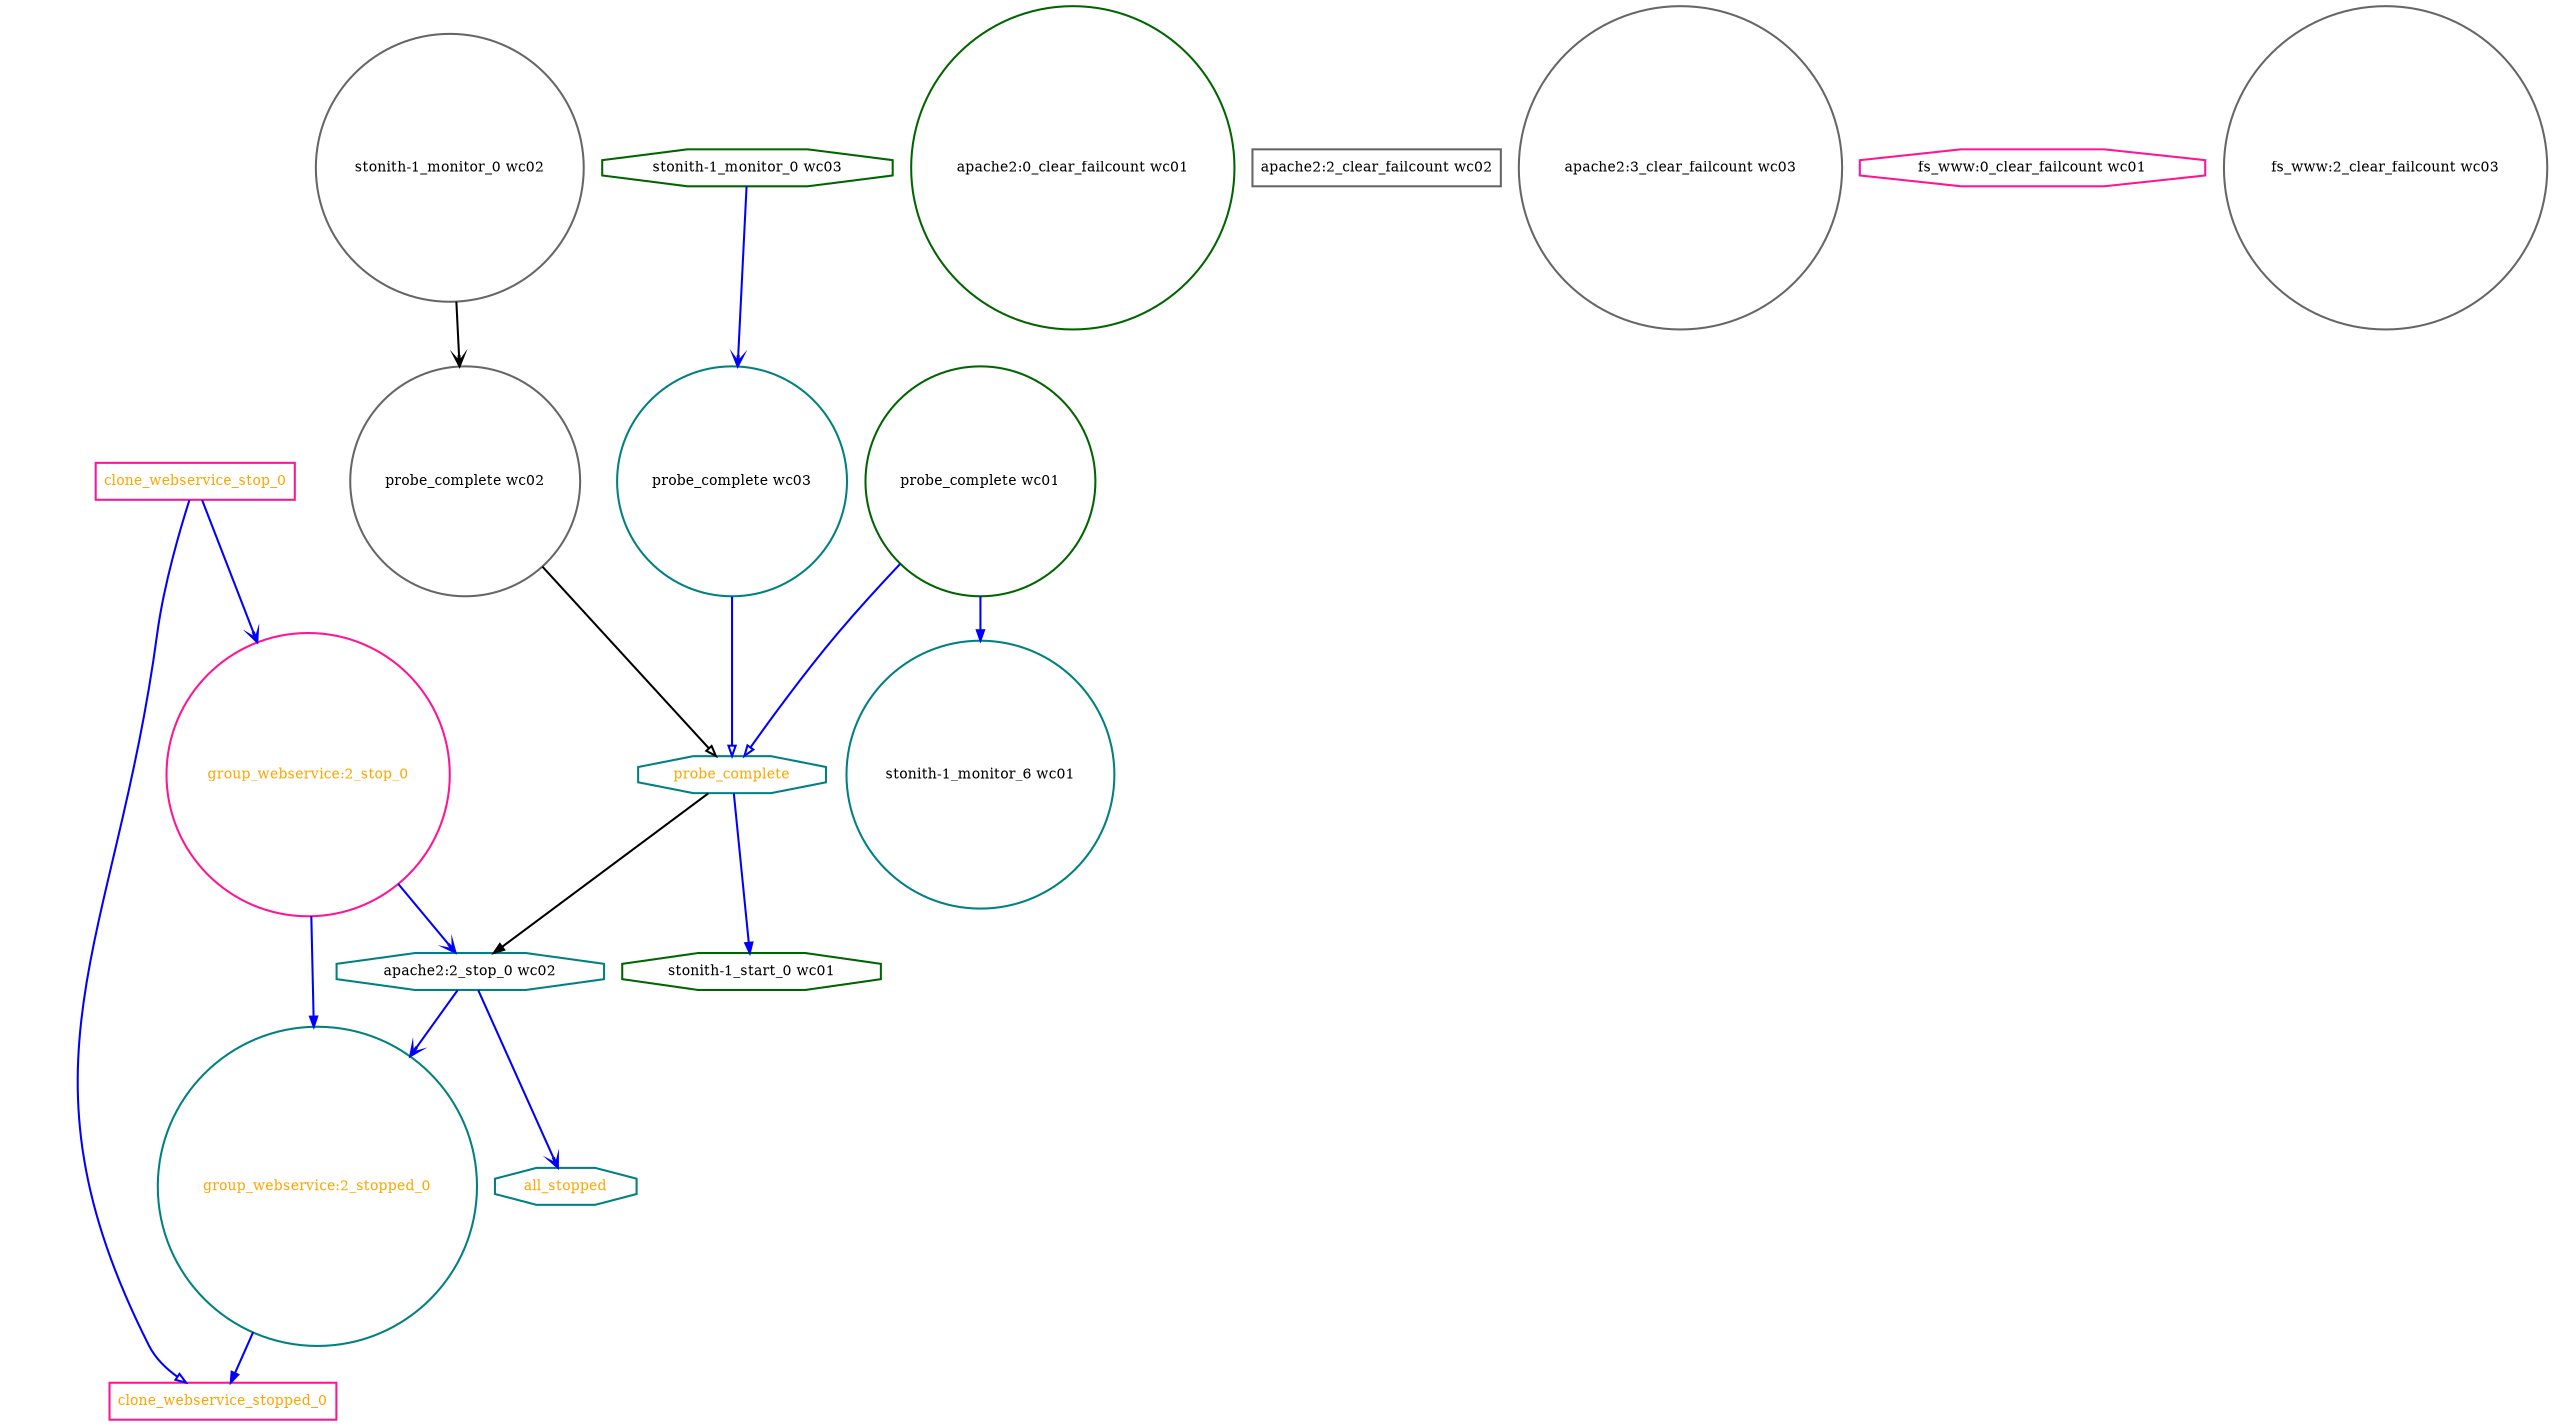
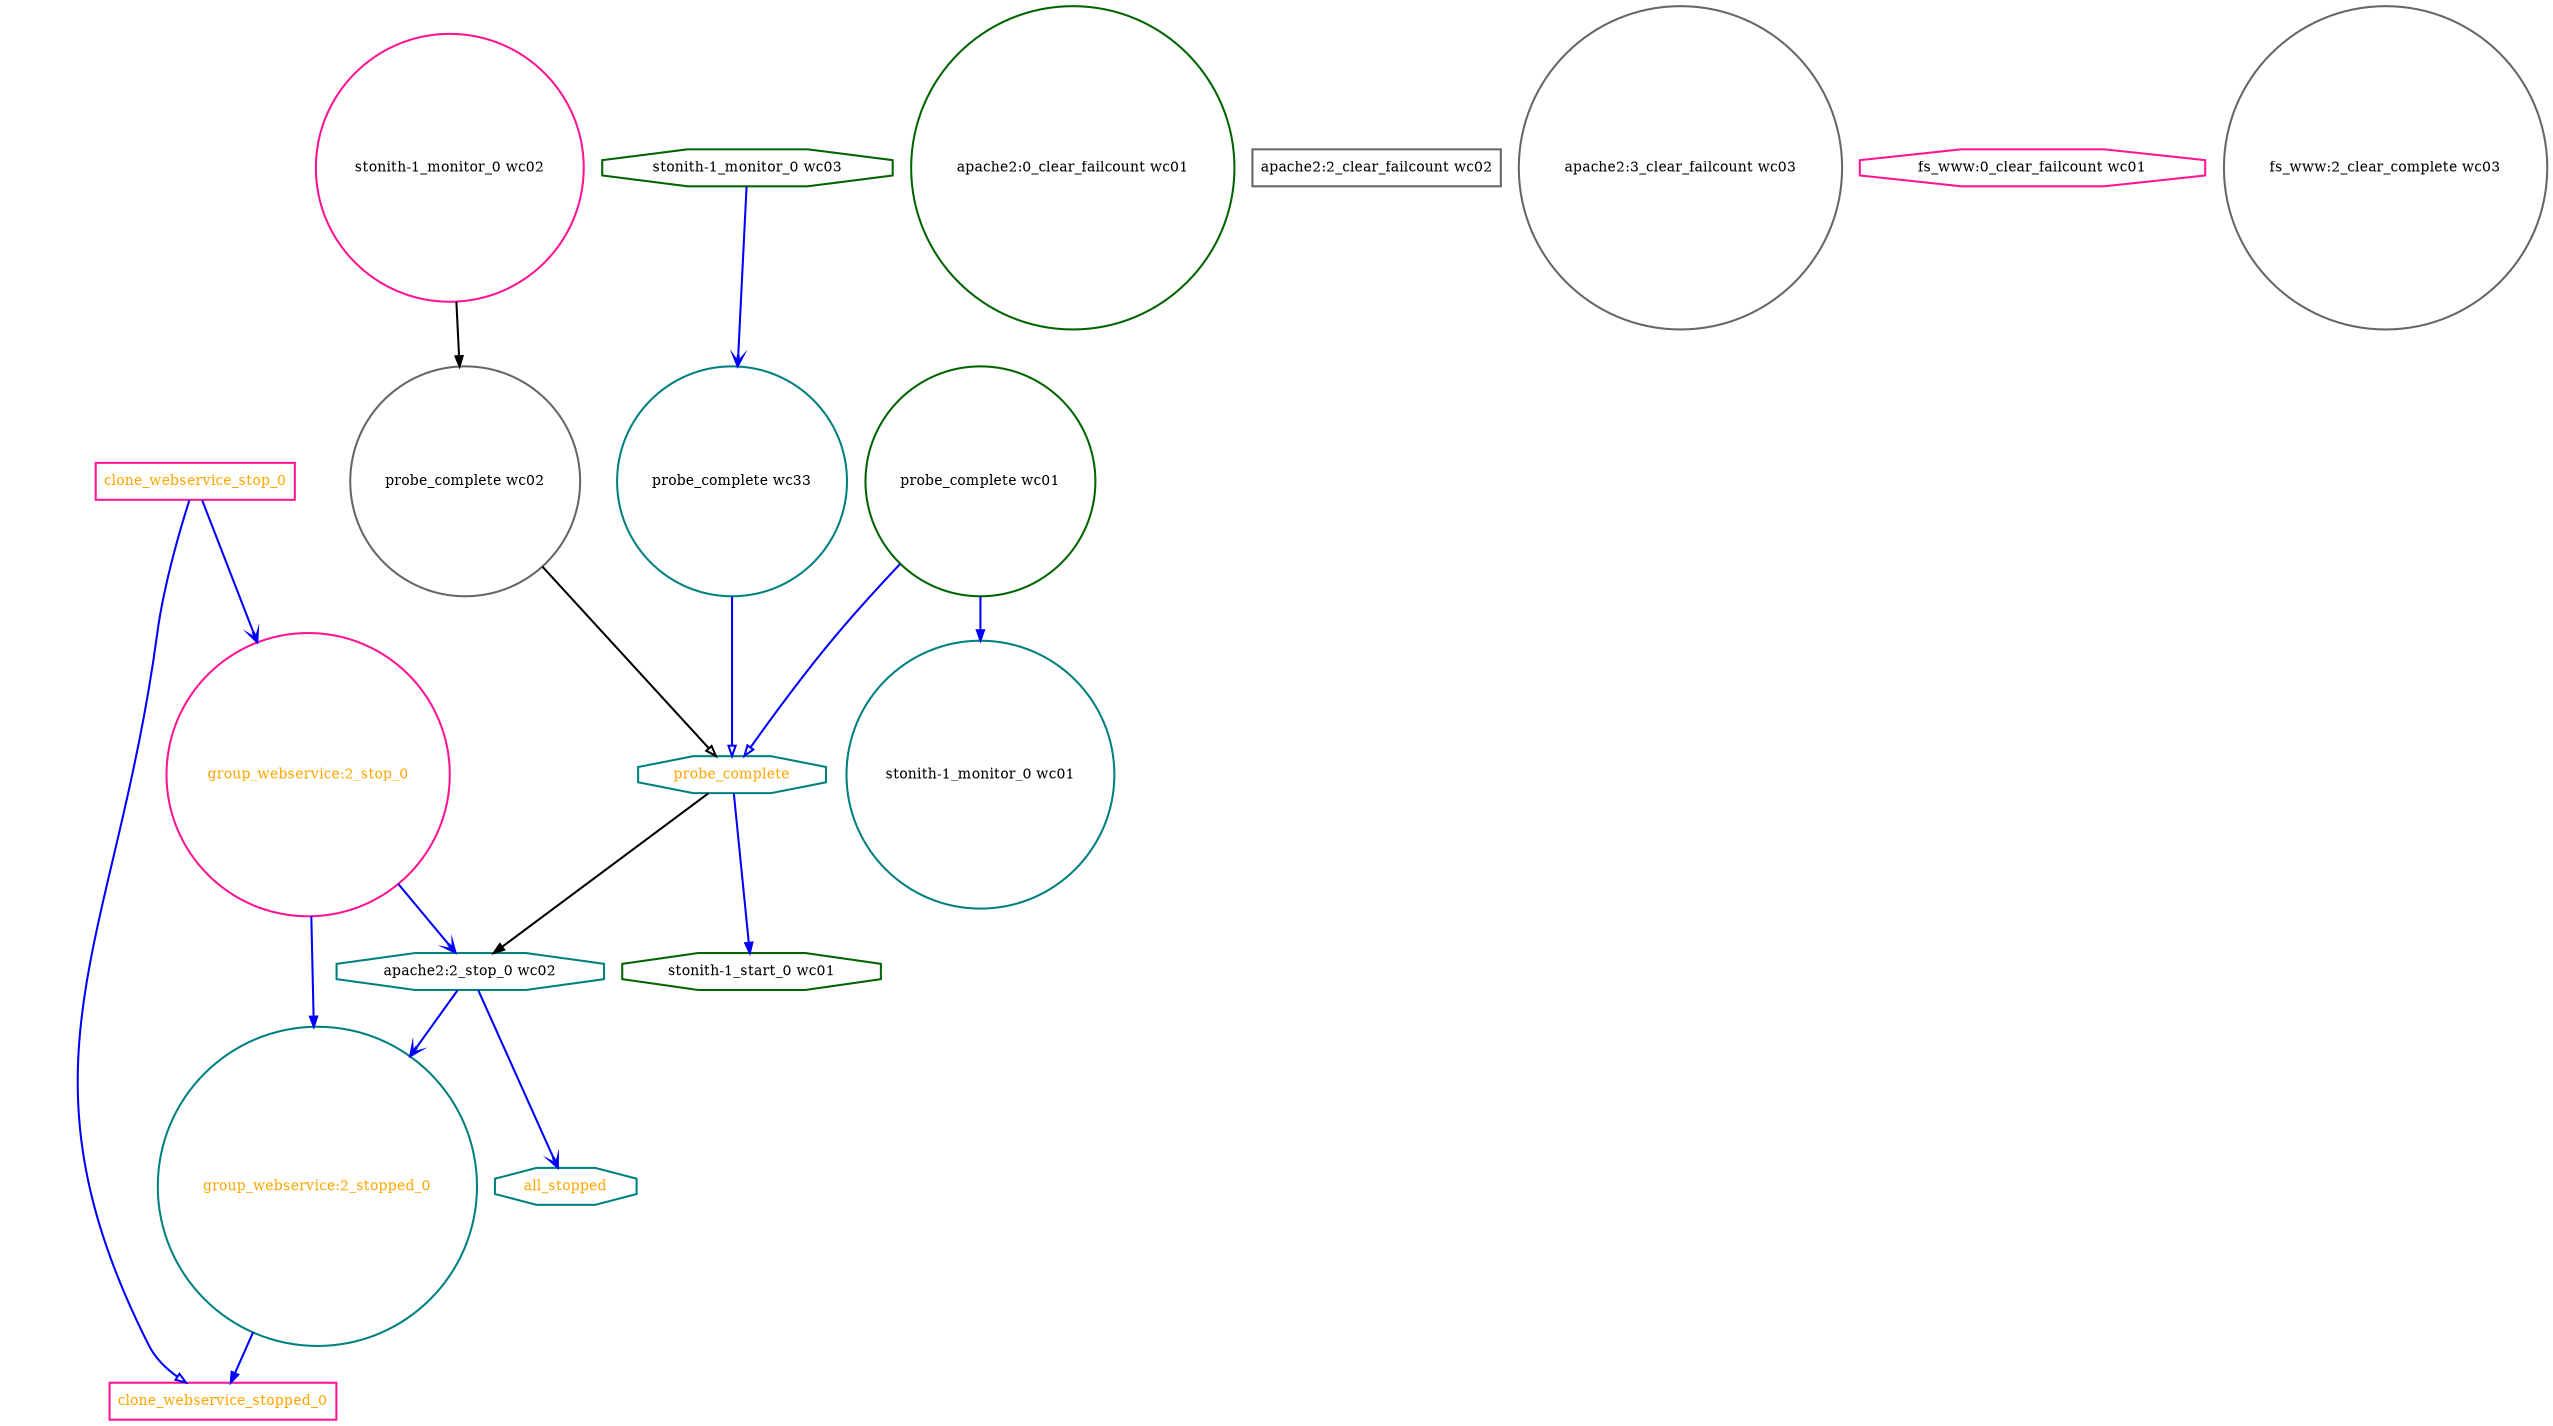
(450, 168) -> (450, 168)
(2386, 168) -> (2386, 168)
(458, 329) -> (458, 329)
(732, 481) -> (732, 481)
(980, 775) -> (980, 775)
